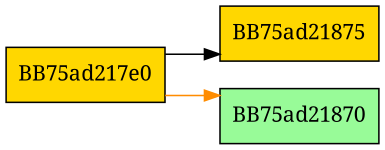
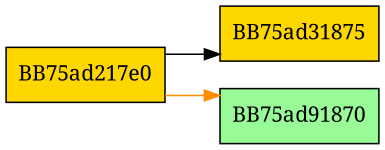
(299, 34) -> (299, 34)
(299, 116) -> (299, 116)
